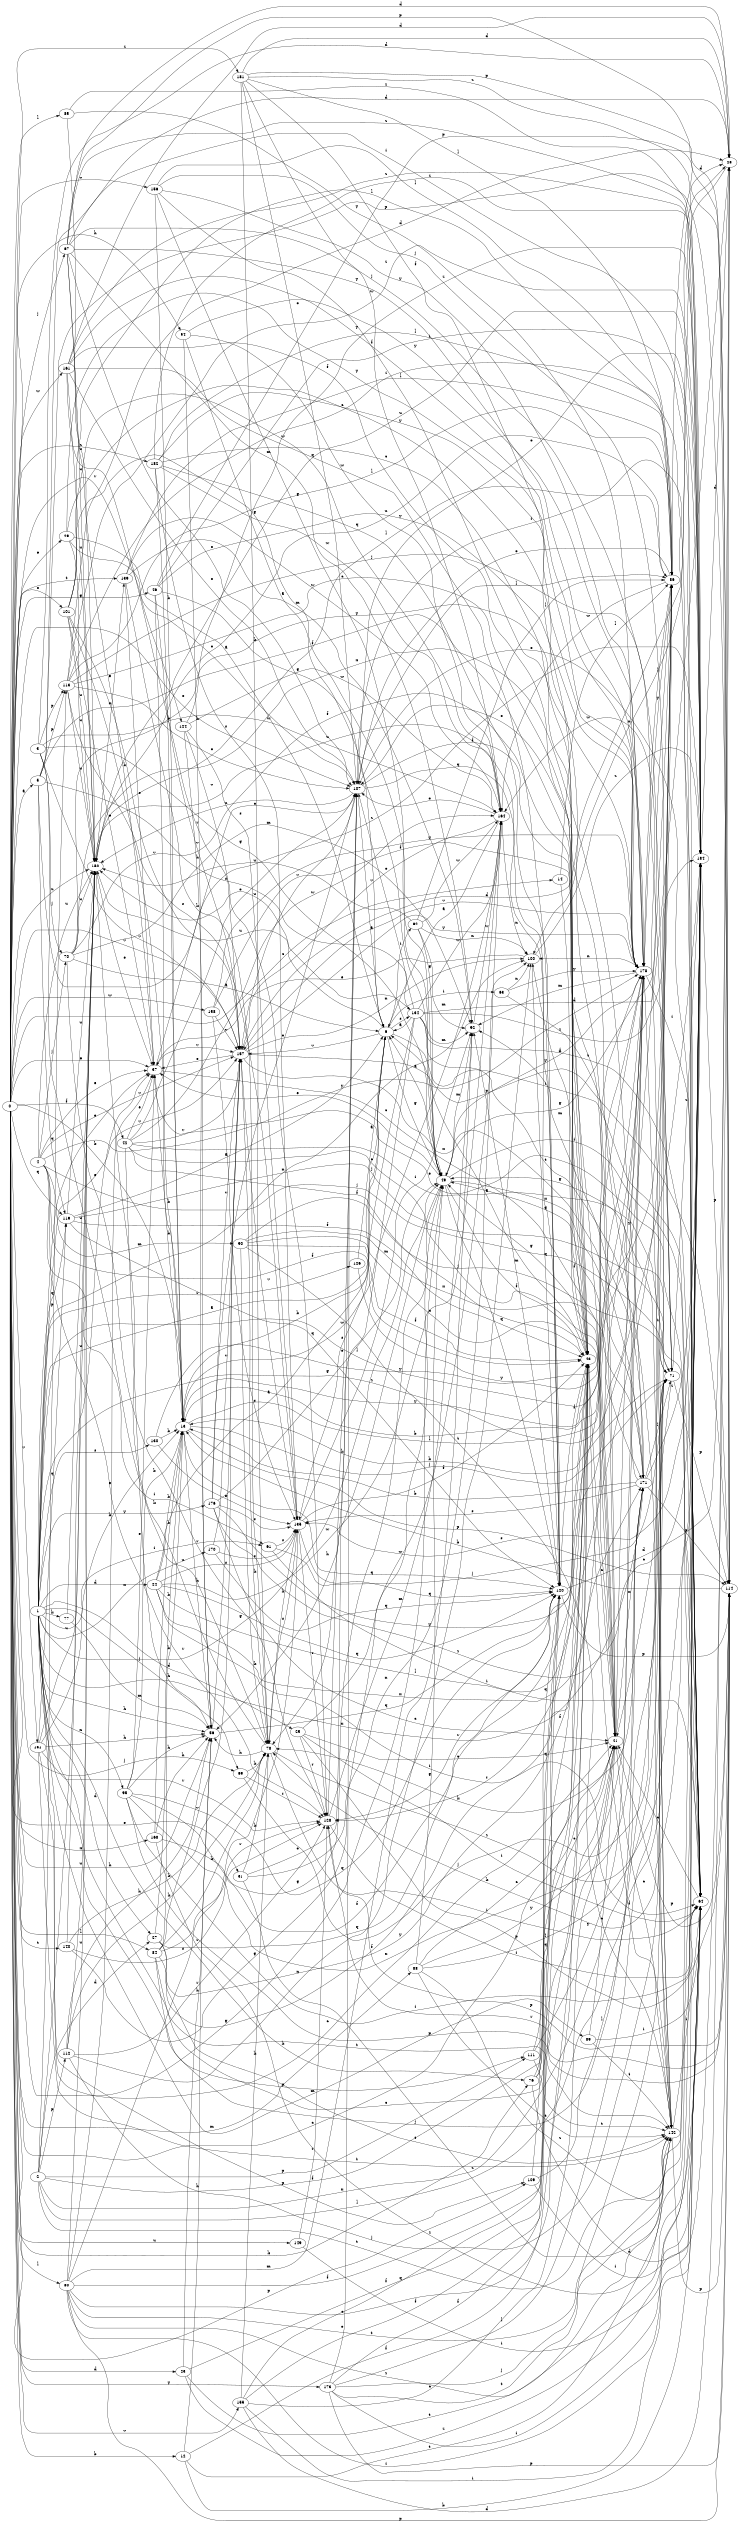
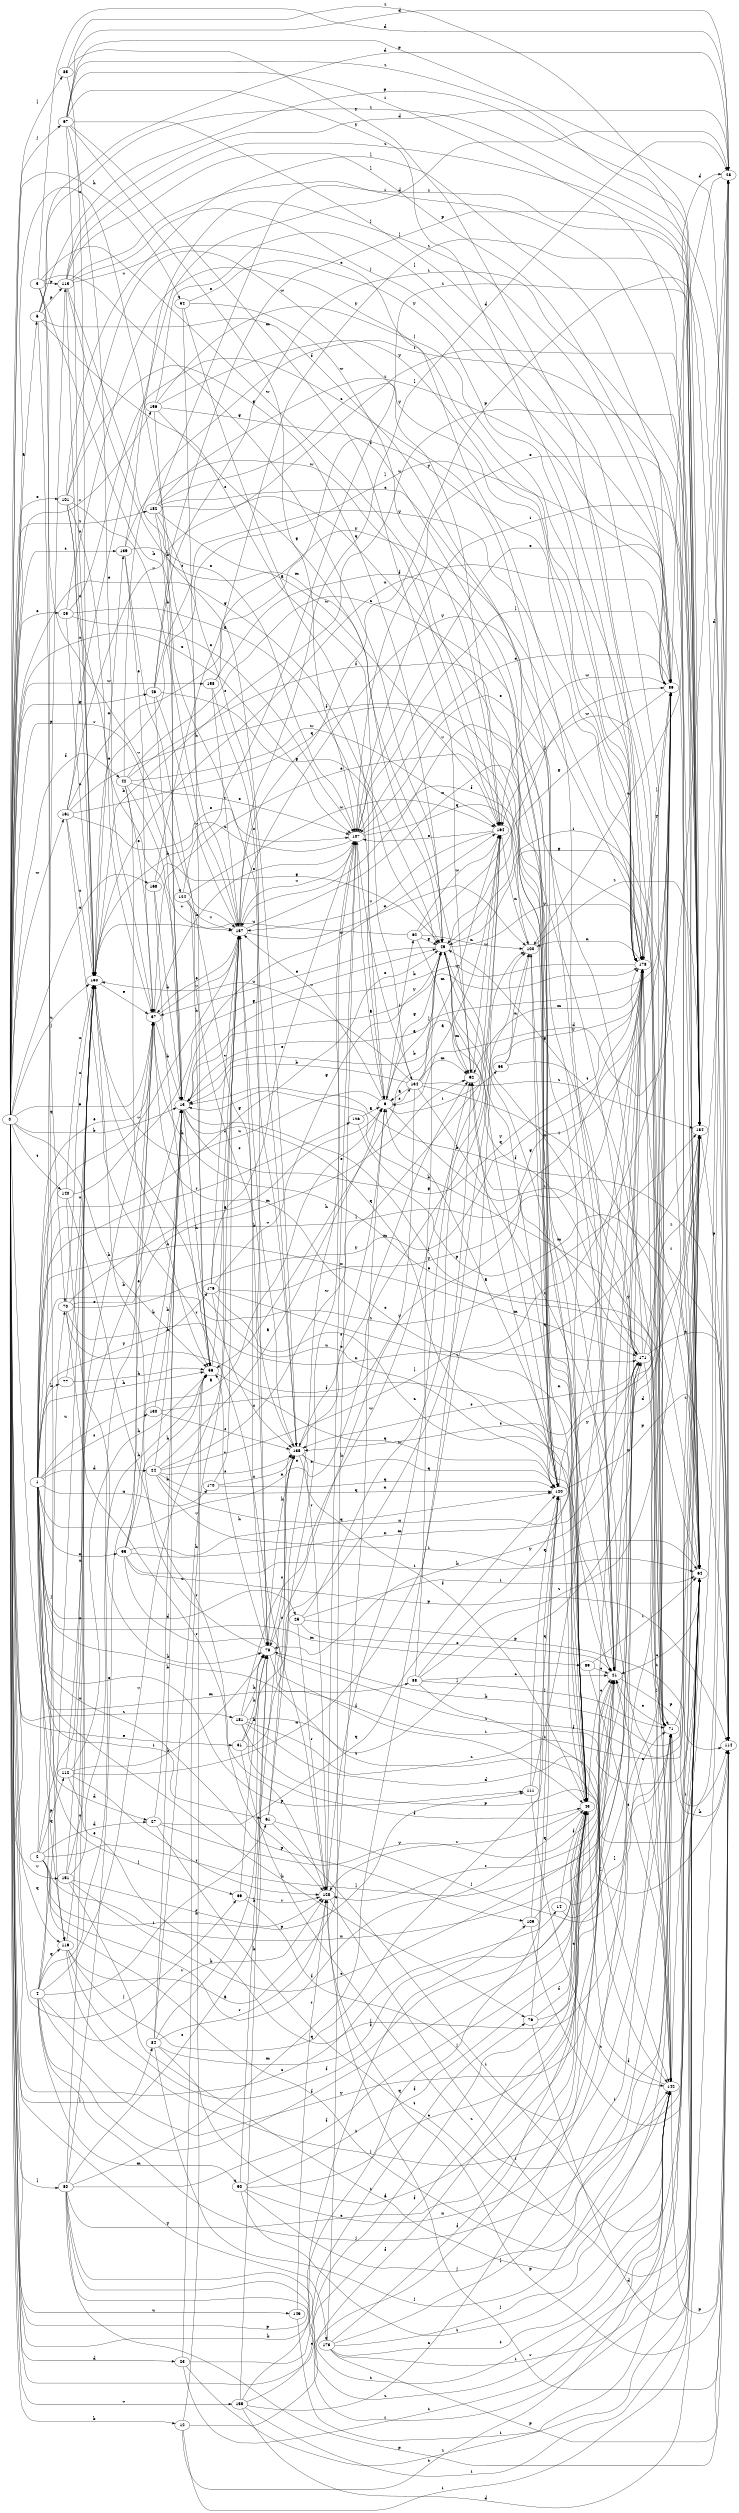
(316, 429) -> (323, 1330)
(701, 1452) -> (700, 1812)
(52, 1497) -> (45, 1968)
(140, 1696) -> (139, 1374)
(444, 2505) -> (443, 2488)
